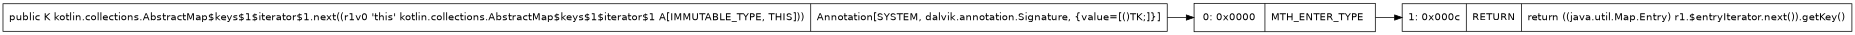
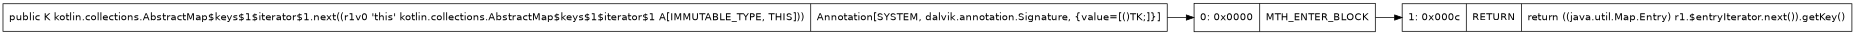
(1318, 17) -> (1318, 17)
